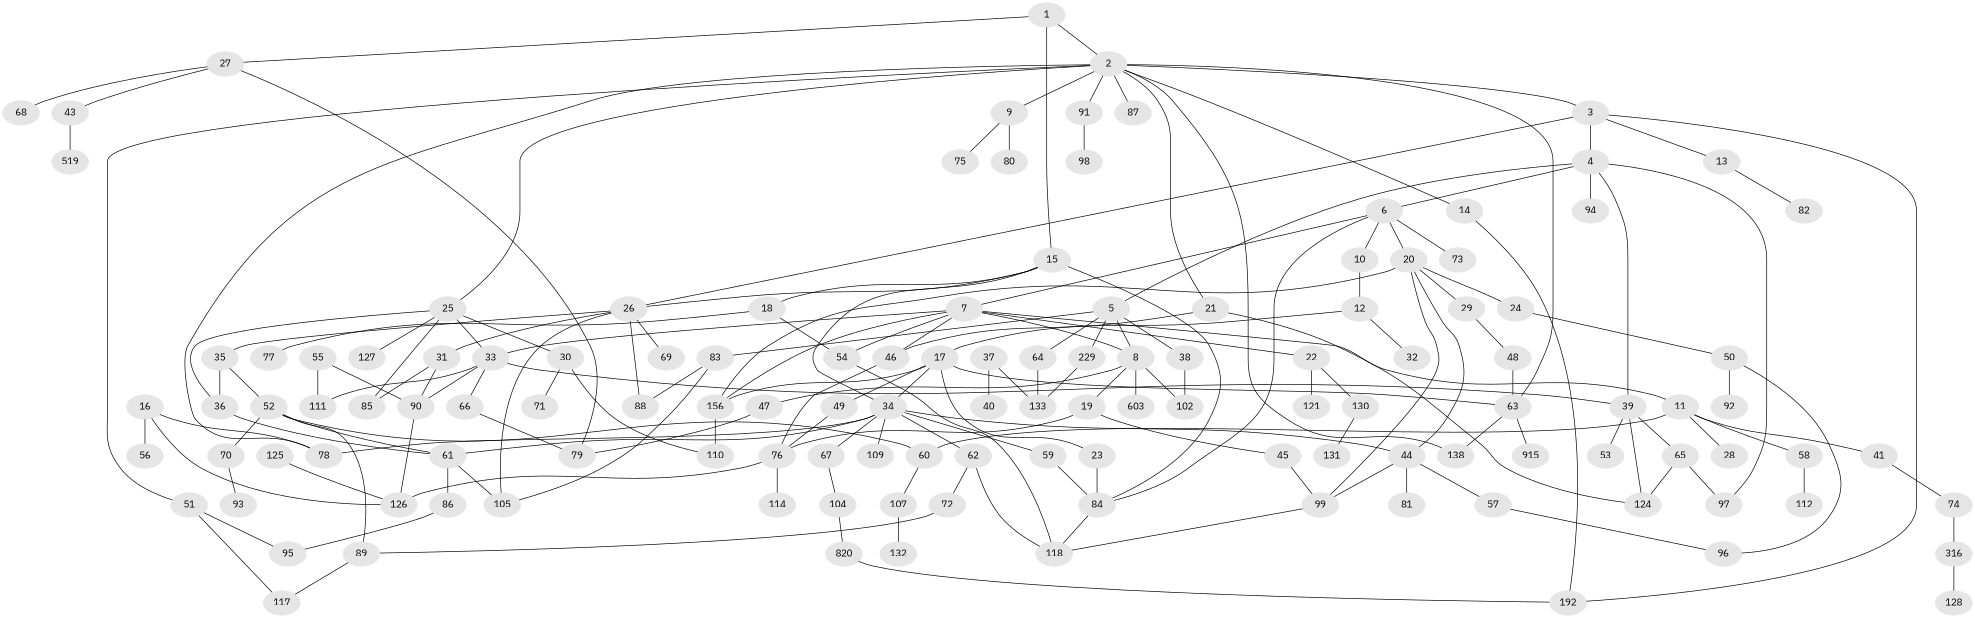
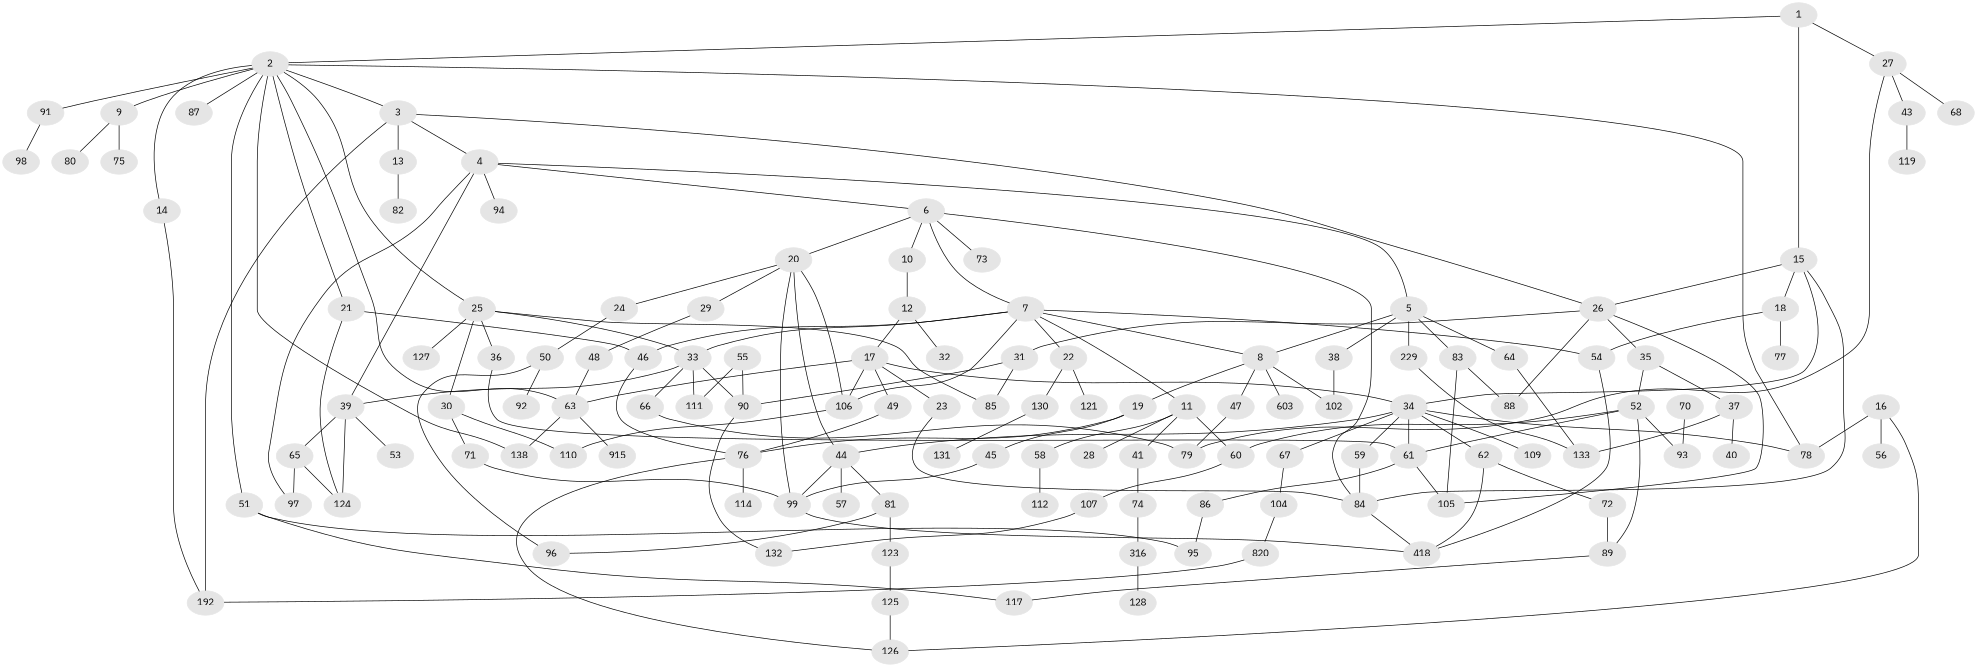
(70, 162) -> (1907, 162)
(666, 358) -> none
(220, 383) -> (1690, 382)
(715, 407) -> (844, 407)
(250, 428) -> (1655, 427)
(407, 456) -> (710, 491)
none -> (631, 480)
(1608, 529) -> (724, 544)
none -> (890, 554)
(1054, 554) -> (1422, 554)
